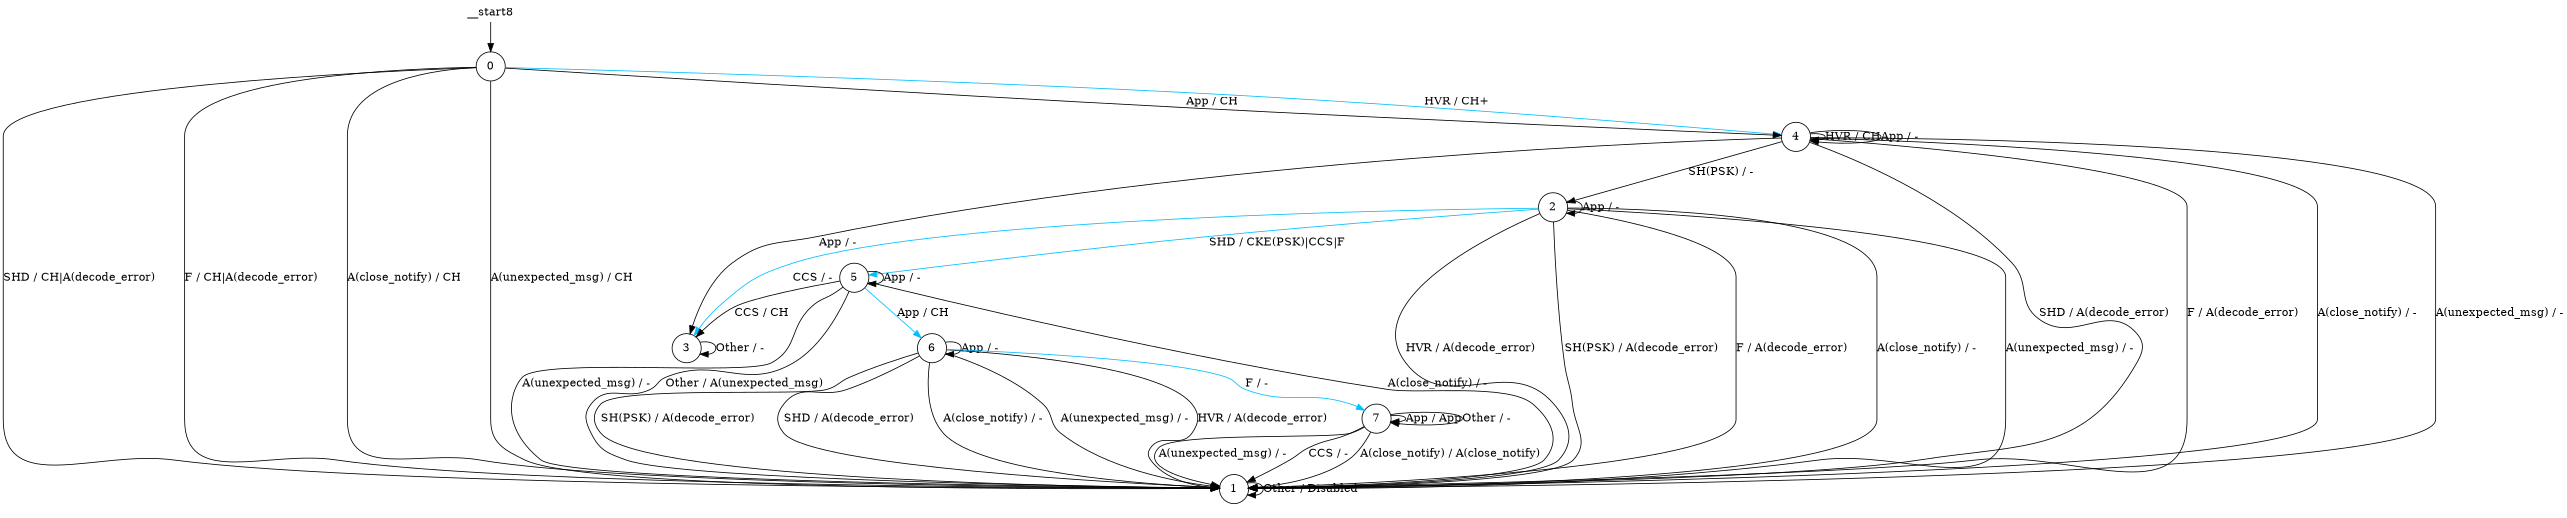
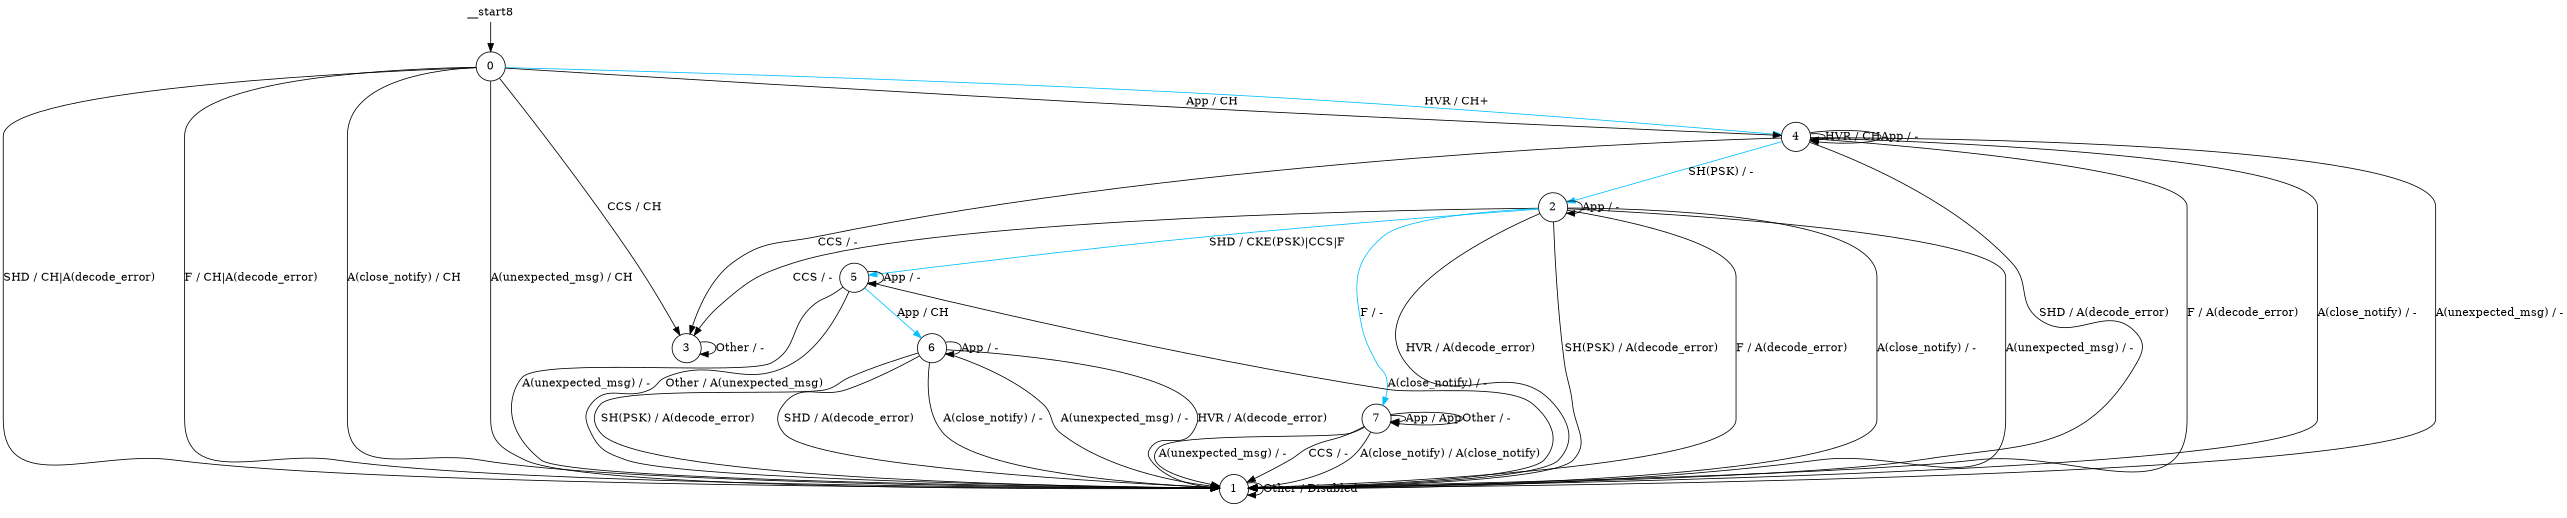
(1678, 171) -> (1678, 171)
(1106, 223) -> (1106, 223)
(838, 243) -> (838, 243)
(767, 296) -> (592, 200)
(1155, 364) -> (1377, 242)
